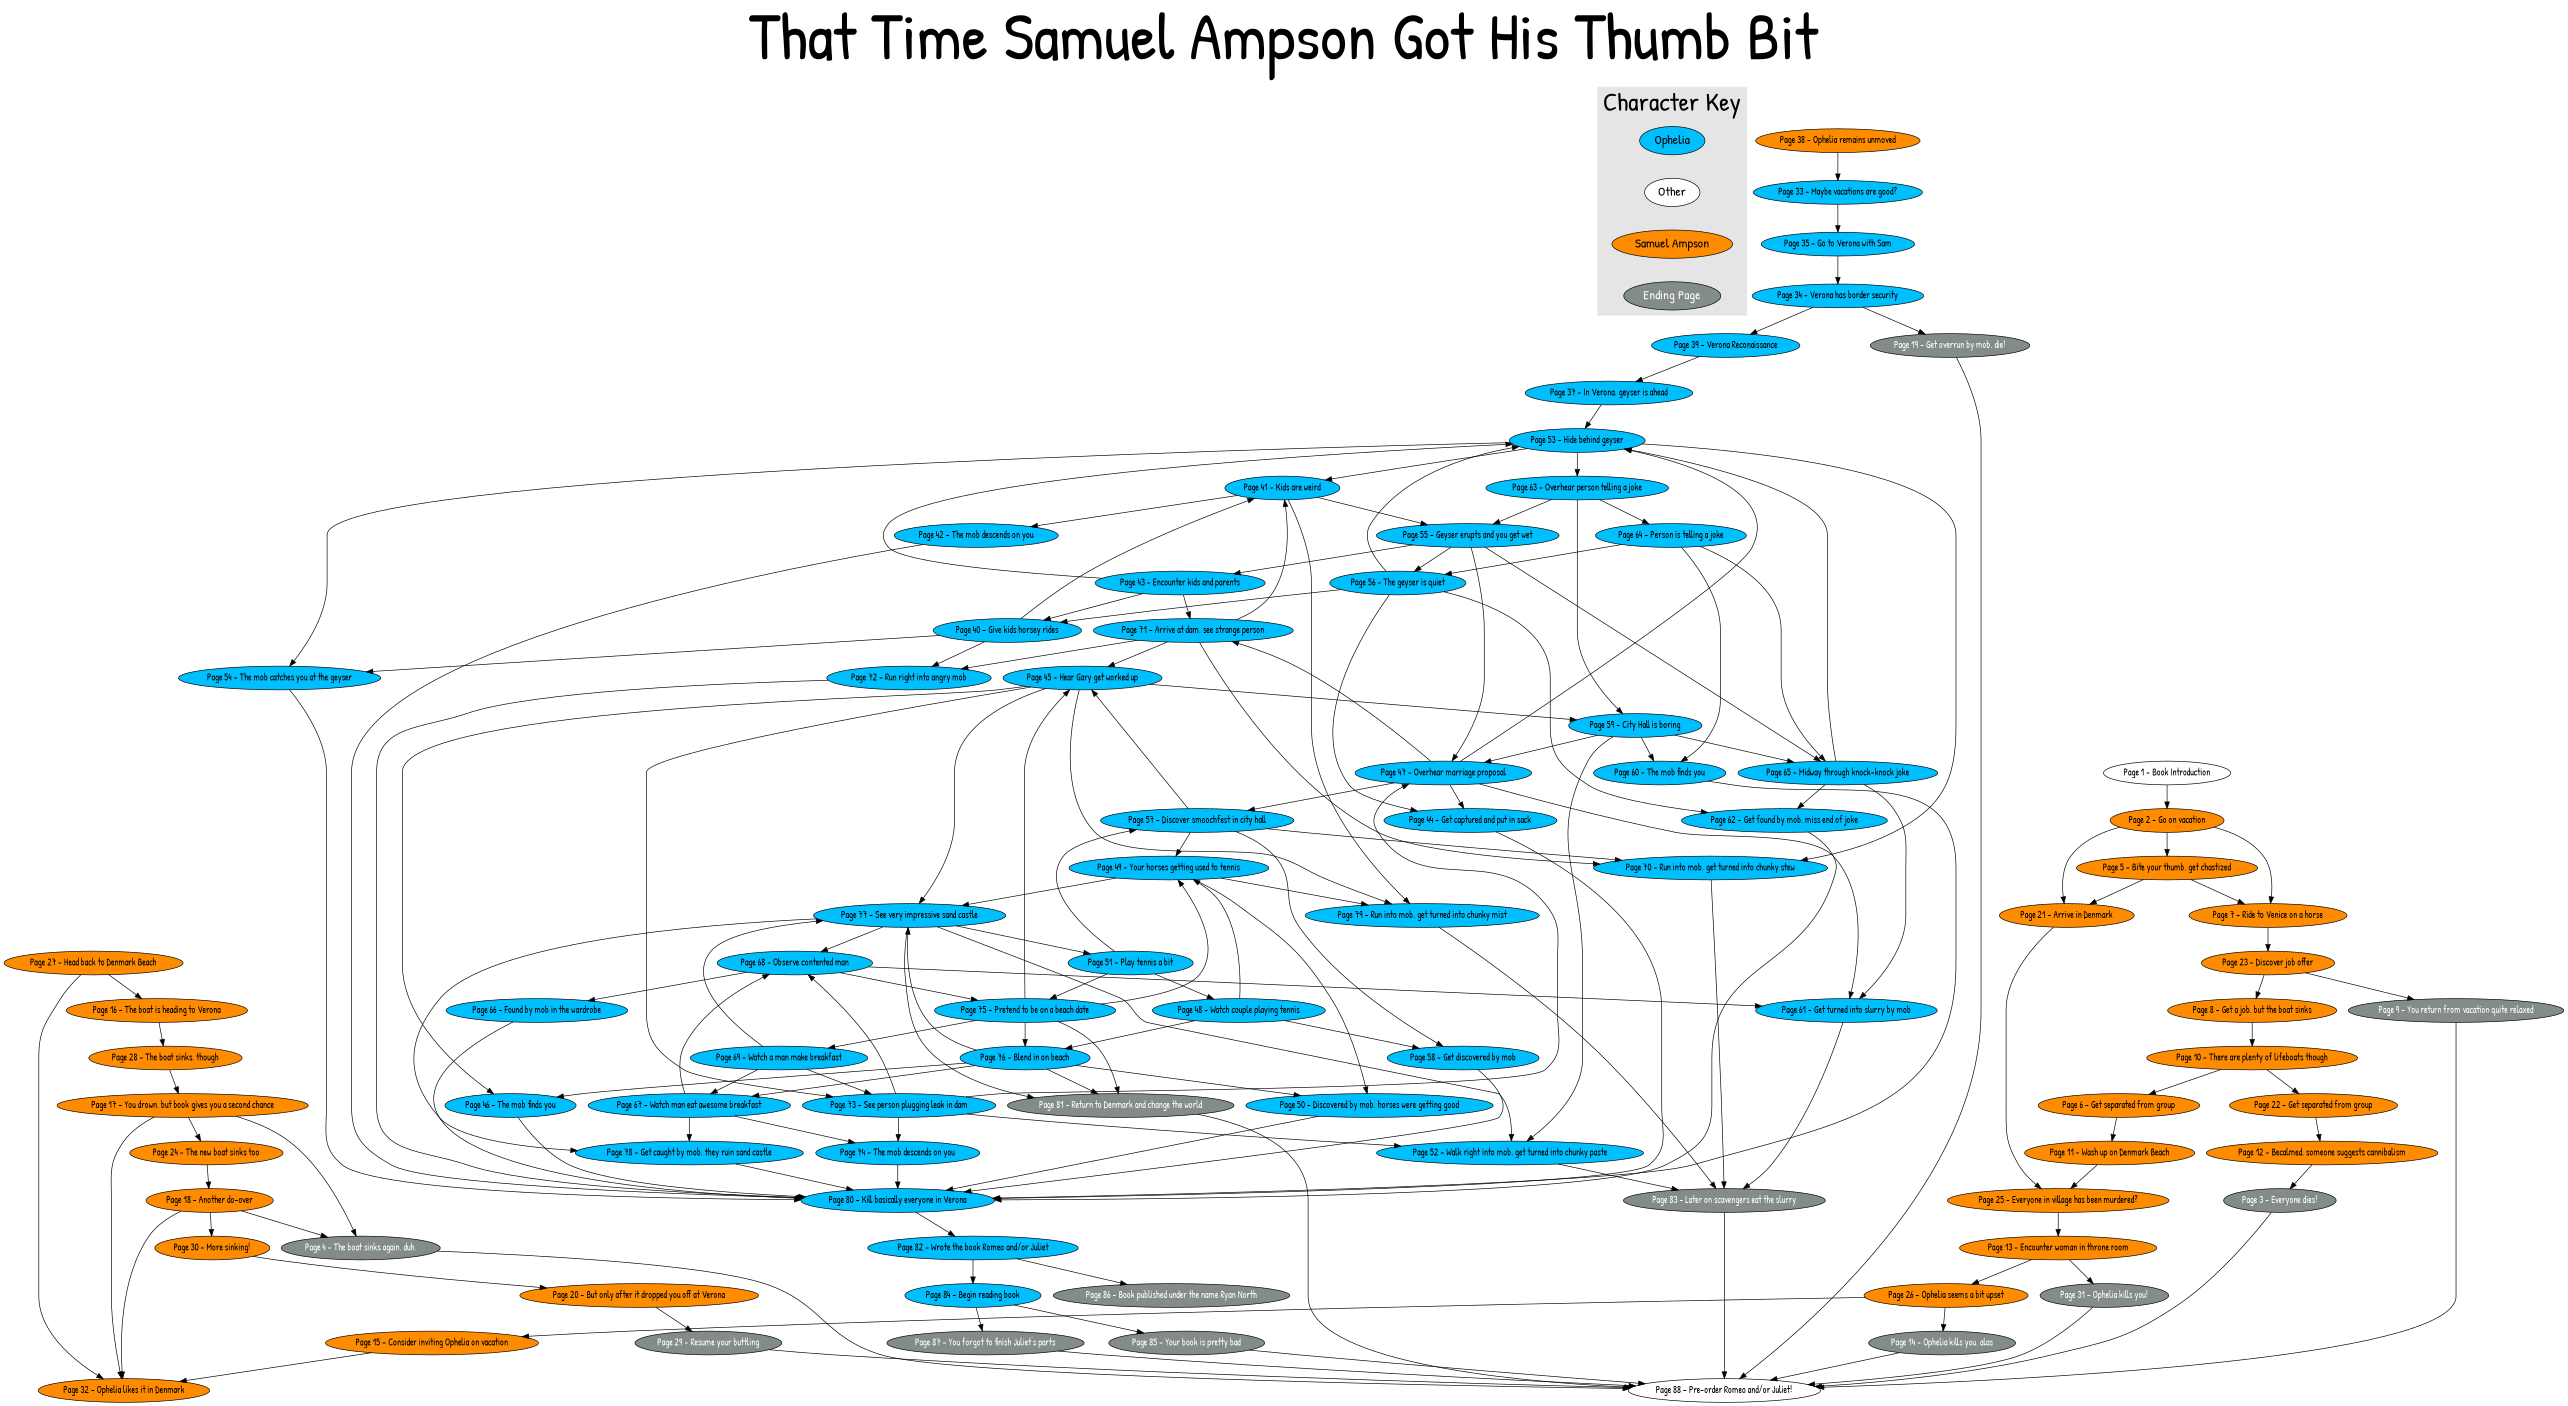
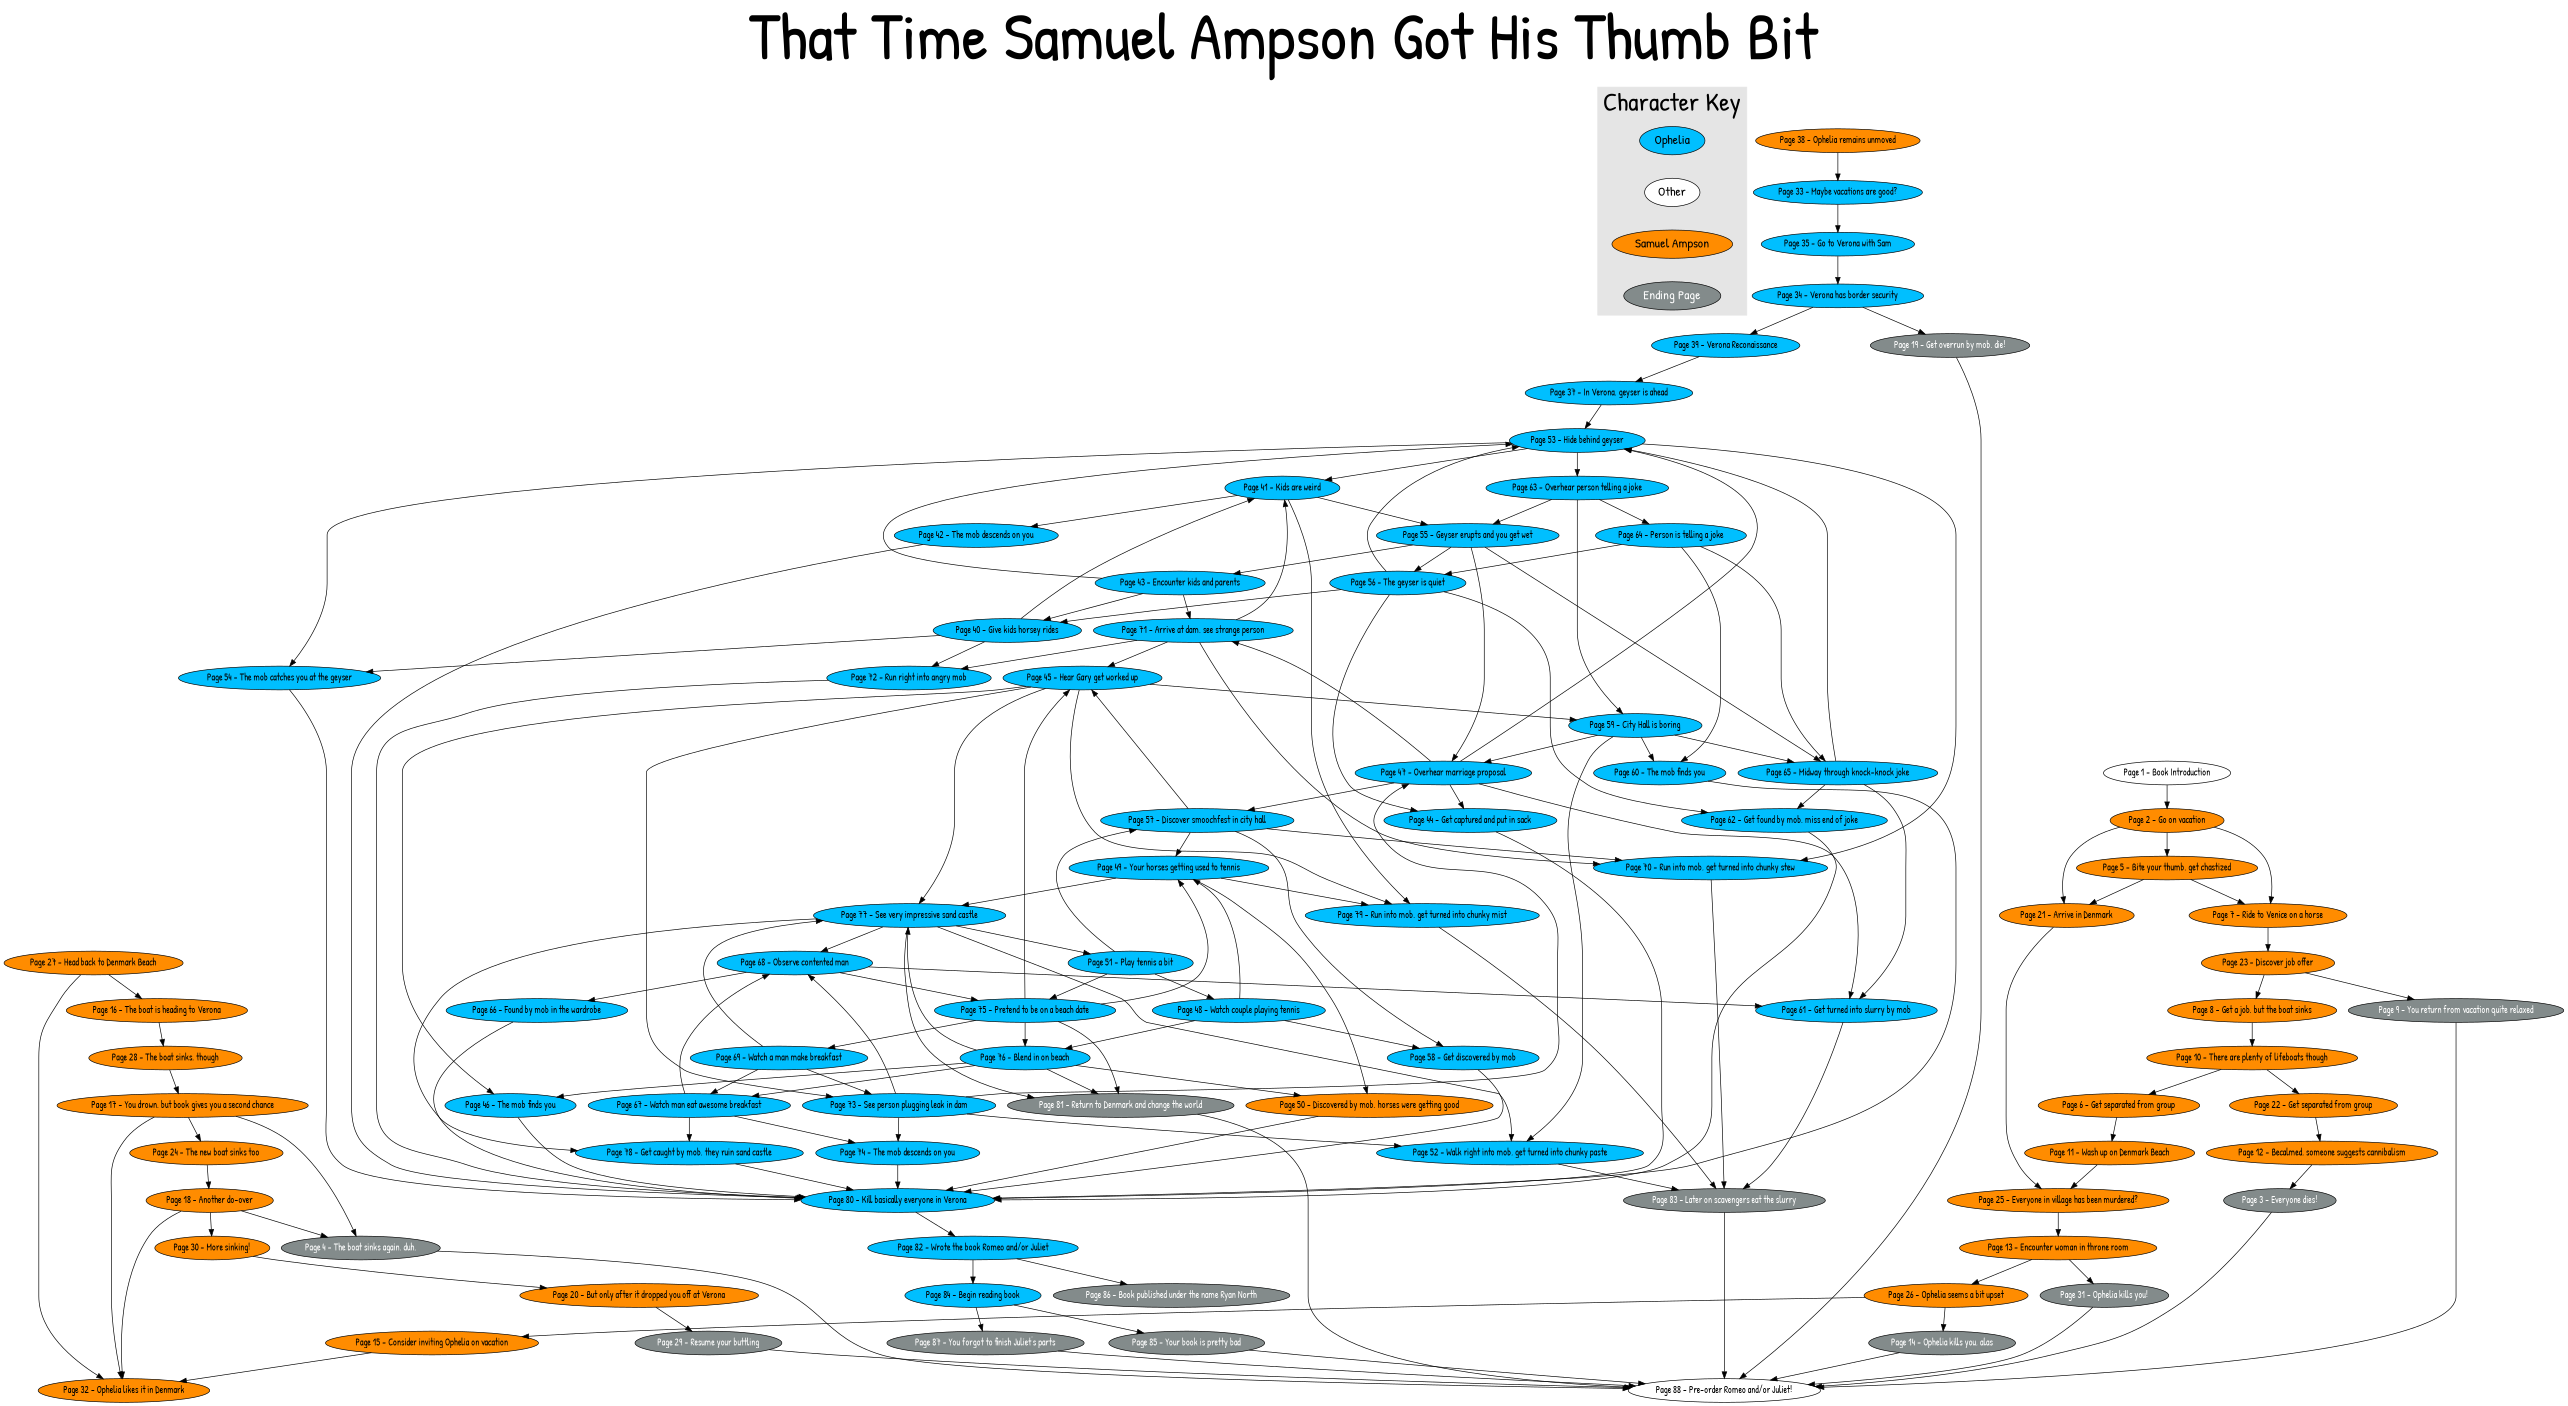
(1369, 1105) -> (1369, 1105)
